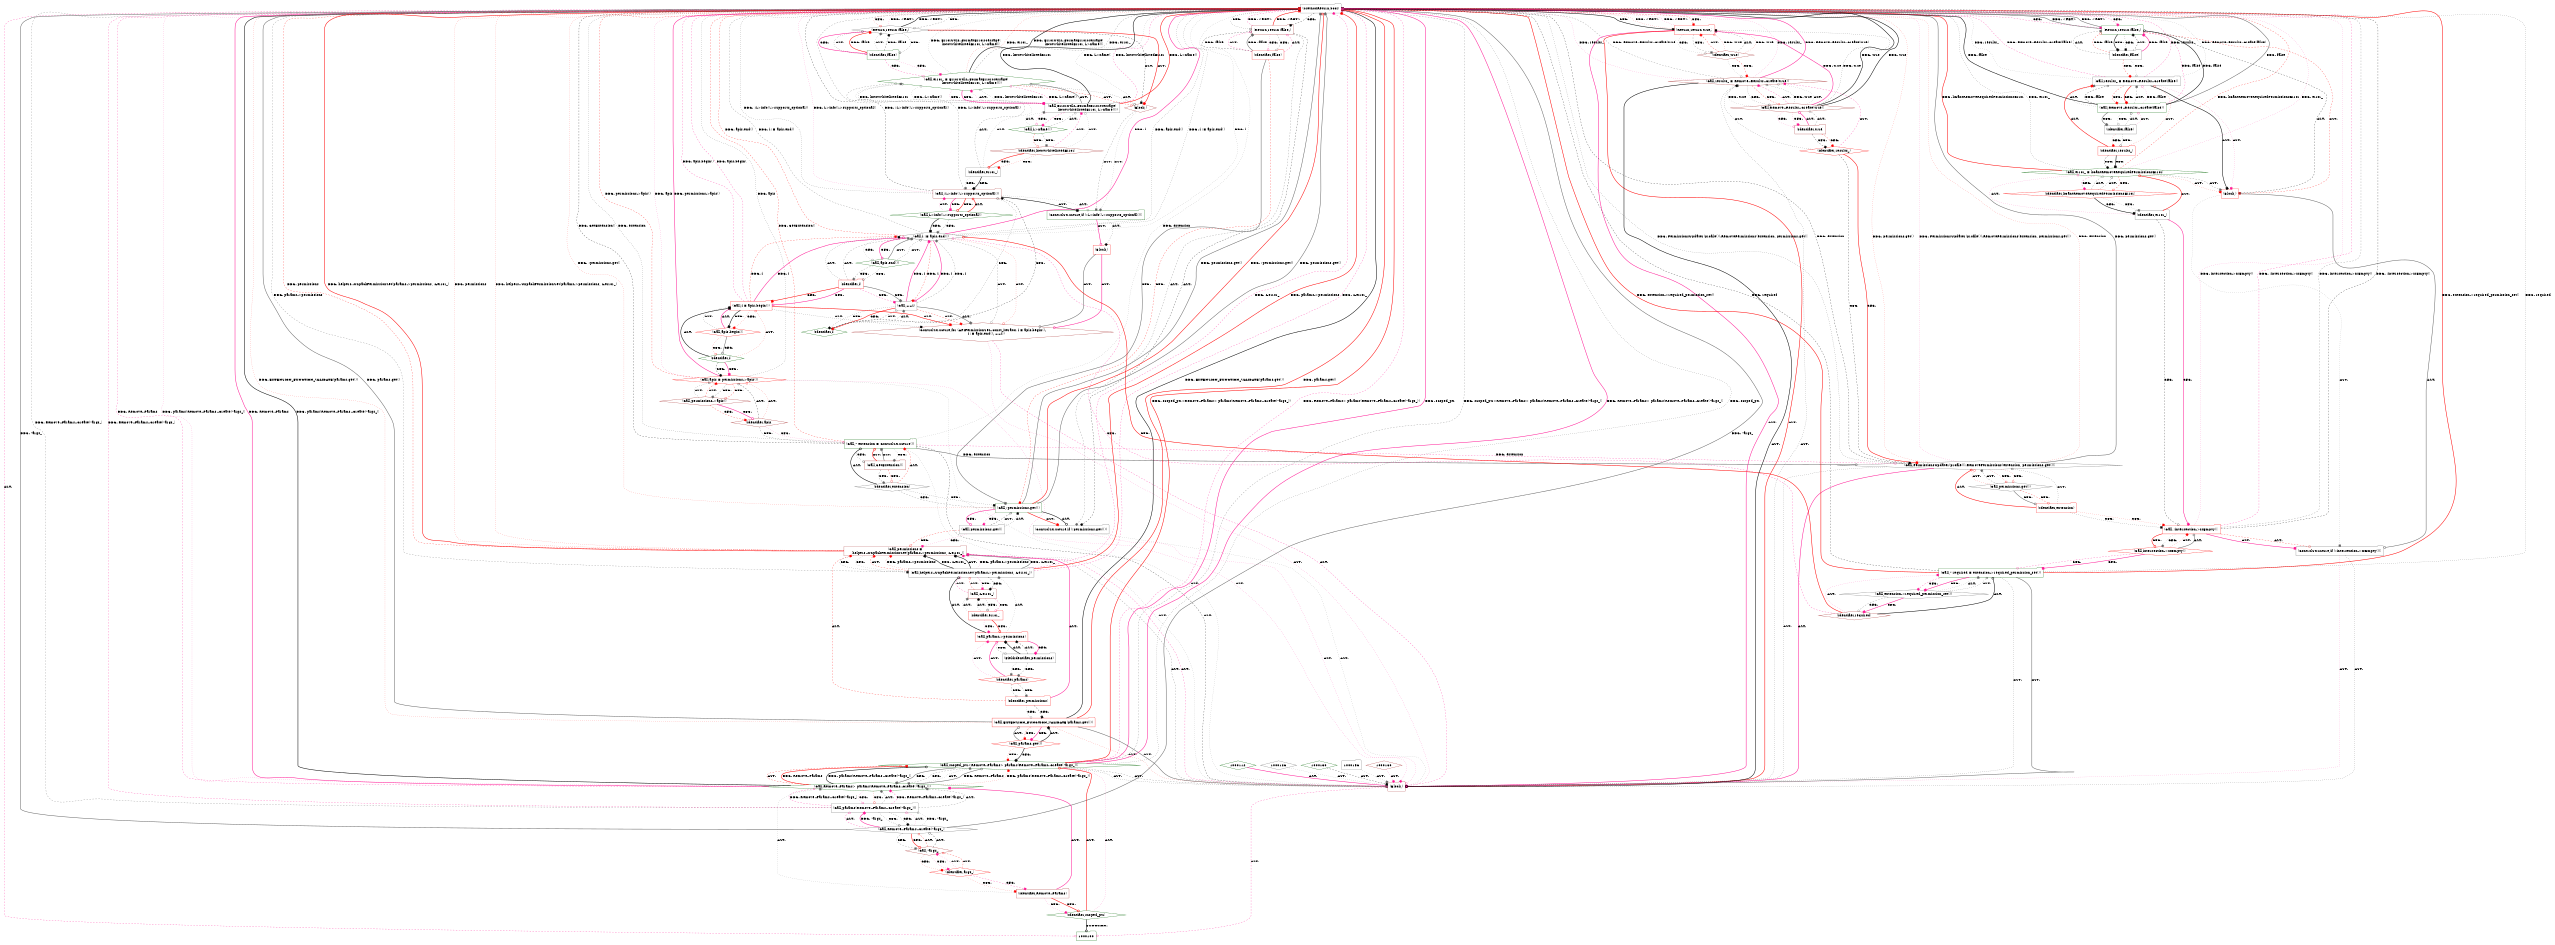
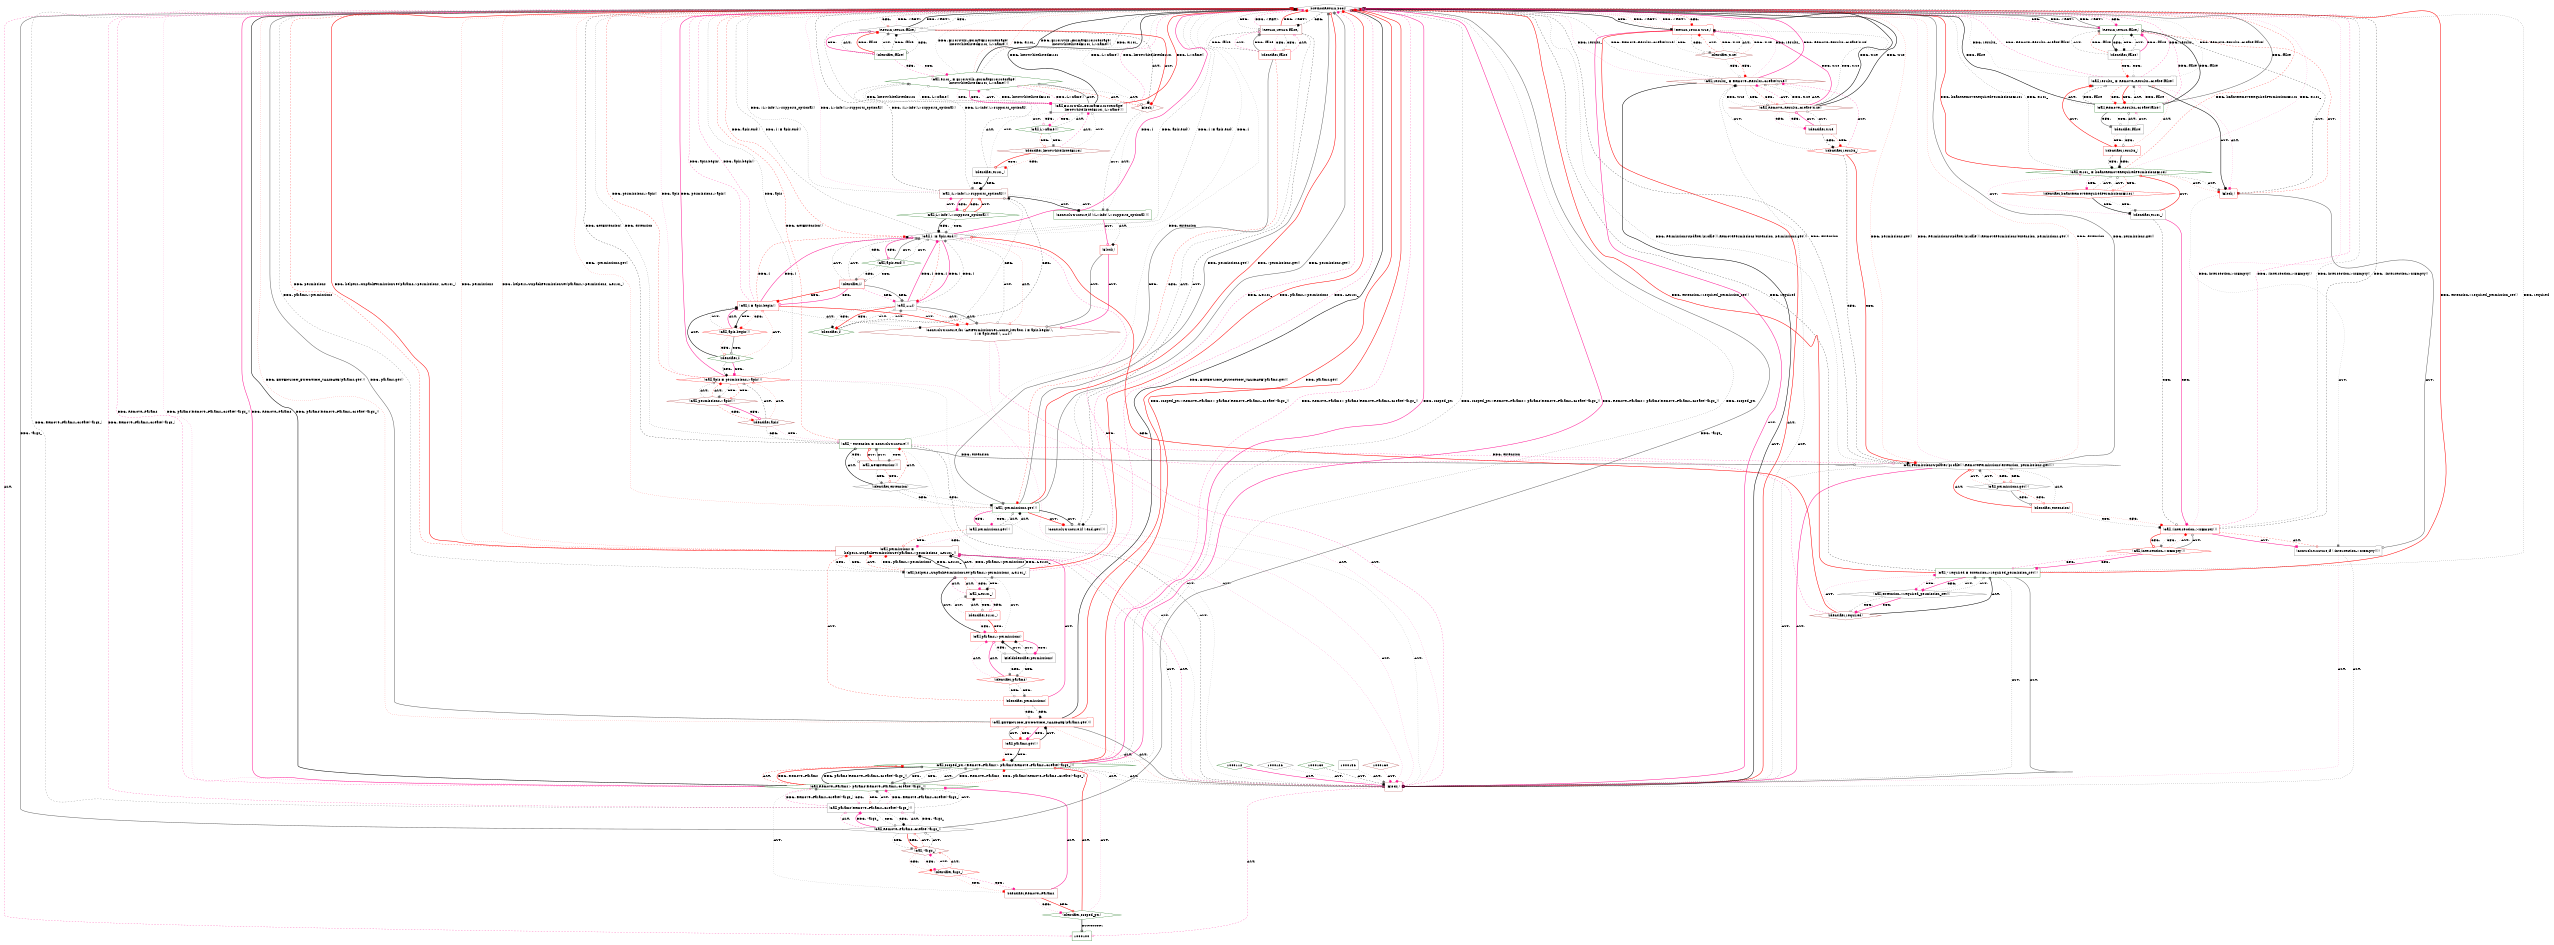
(1321, 9) -> (1328, 9)
(1071, 530) -> (1077, 530)
(1026, 744) -> (1021, 744)
